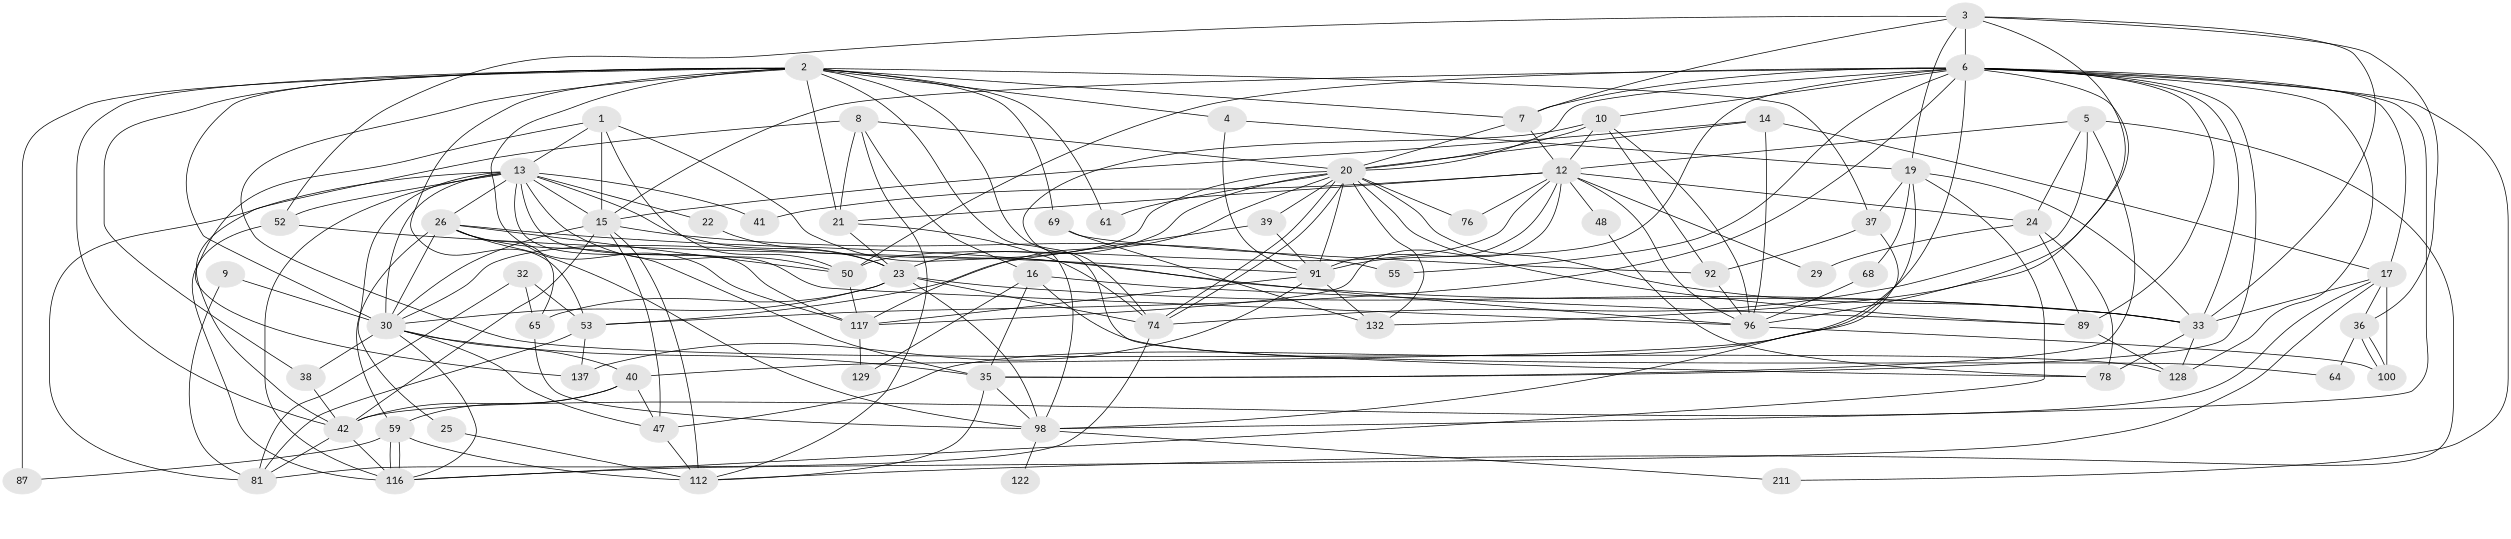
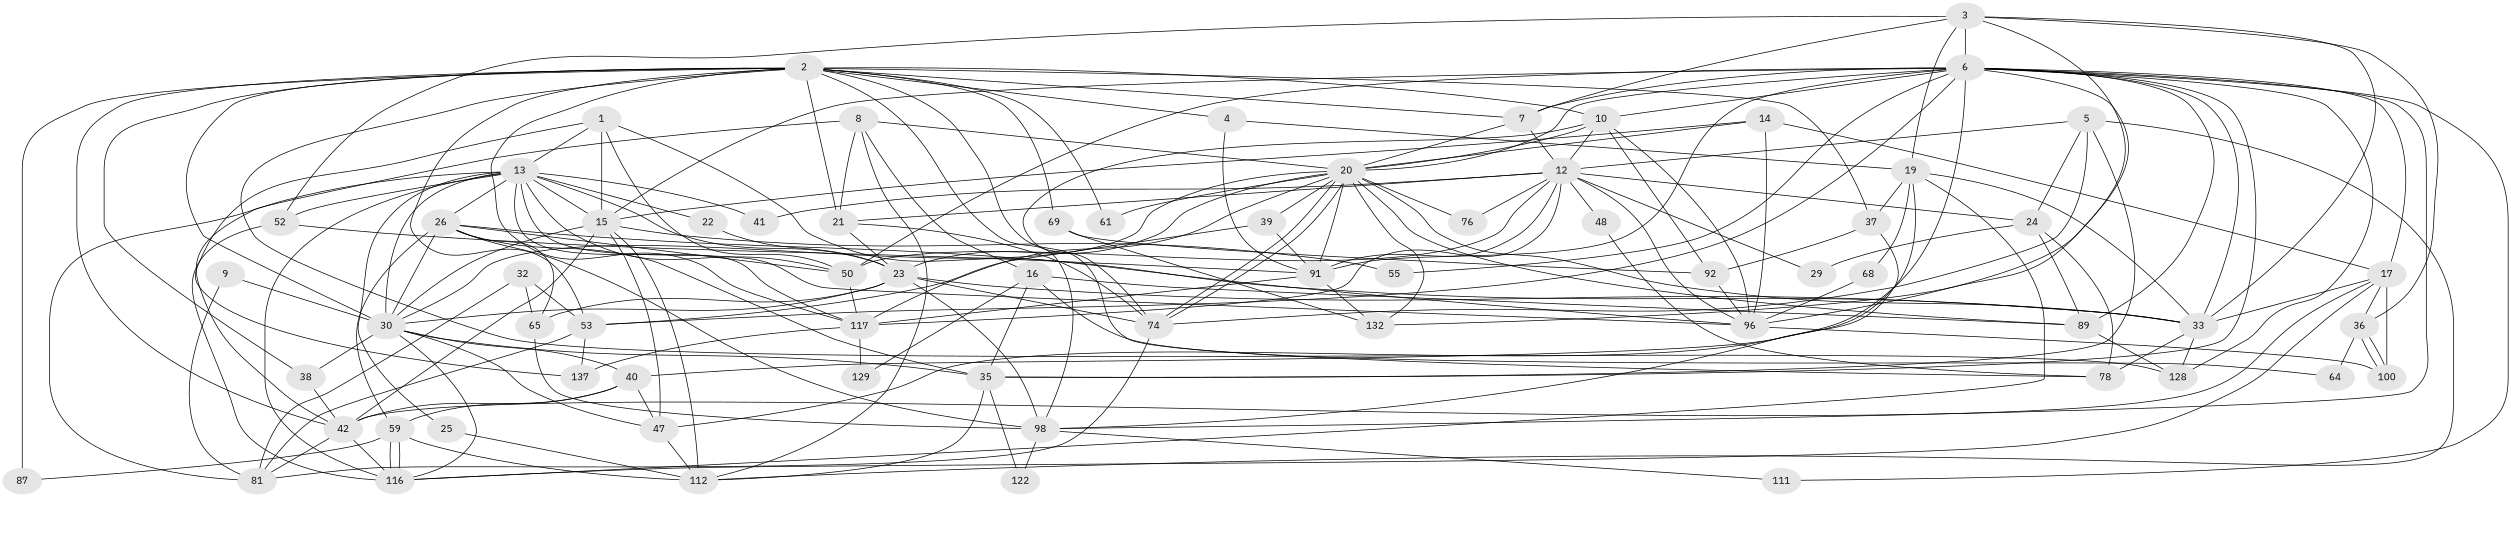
none -> (1395, 89)
(828, 346) -> (710, 342)
(1010, 401) -> (1004, 433)
(1781, 481) -> (1781, 481)
